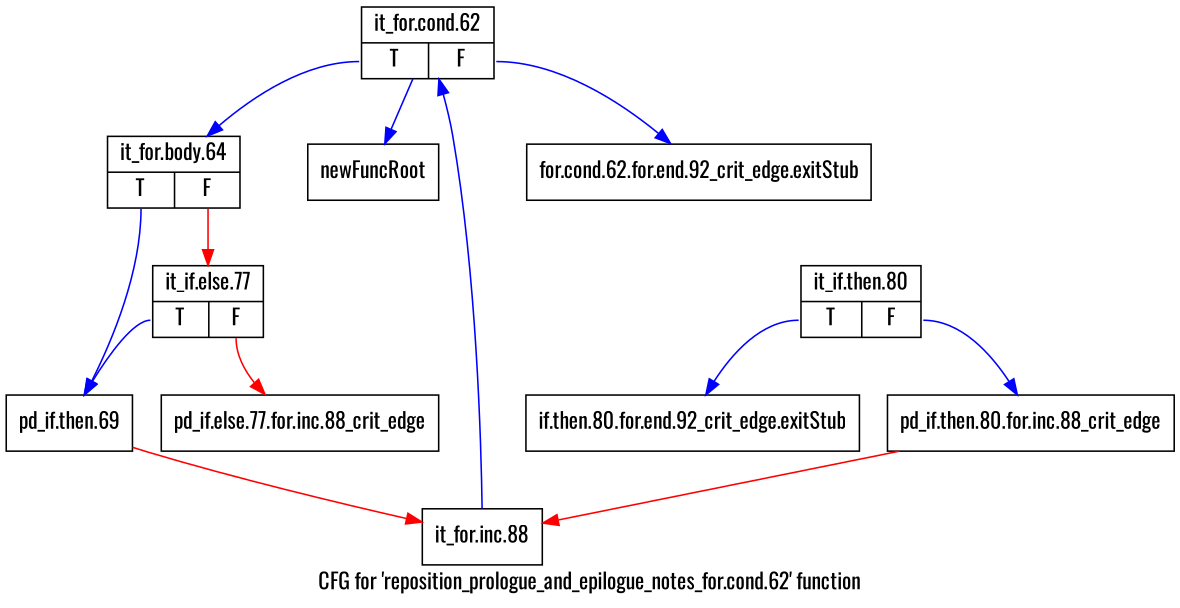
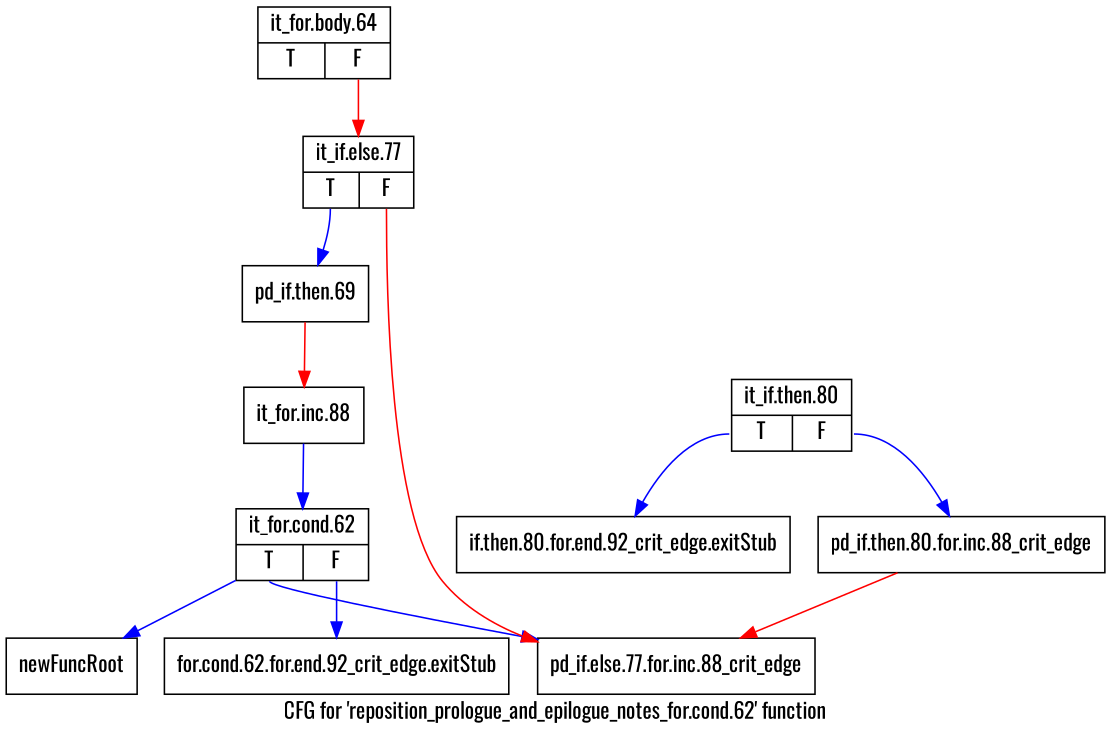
(284, 82) -> (395, 612)
(126, 297) -> none
(729, 486) -> (826, 602)
